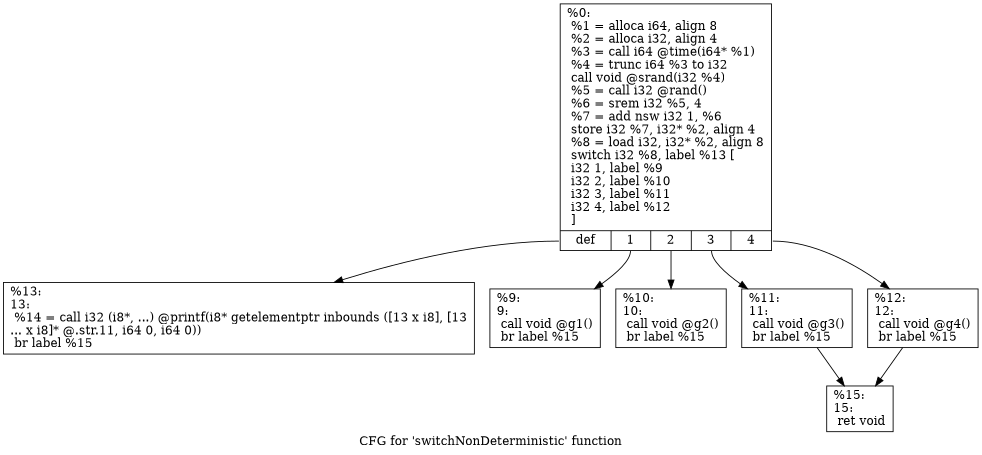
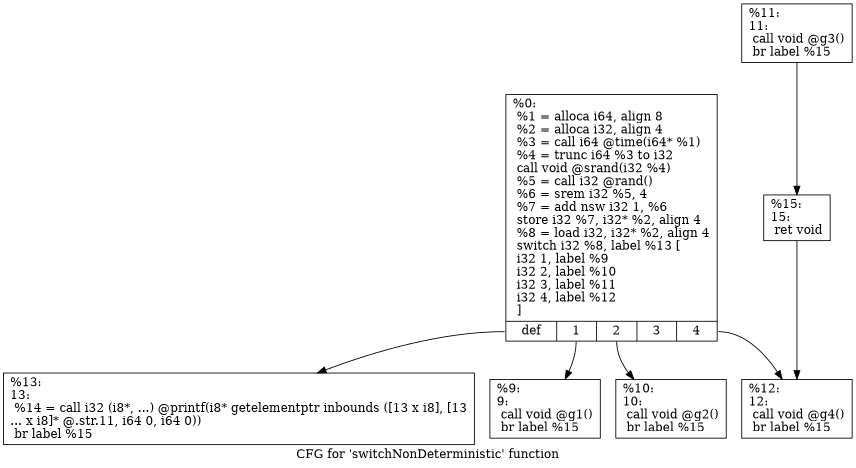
(666, 143) -> (612, 233)
(723, 270) -> none
(892, 363) -> (797, 306)
